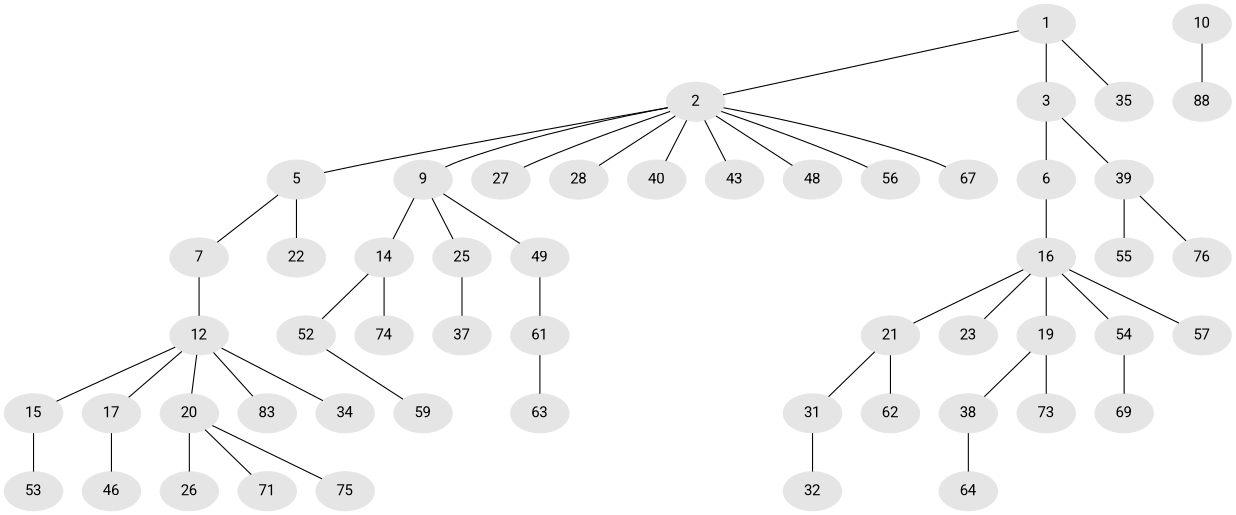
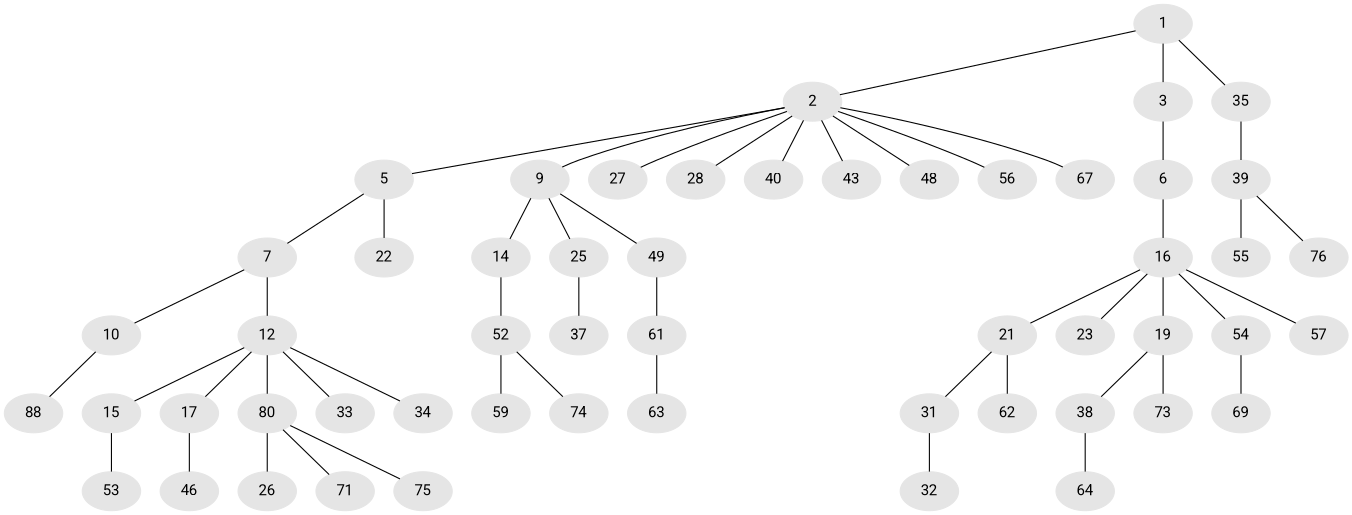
(1085, 141) -> (1241, 141)
none -> (189, 296)
(384, 297) -> (540, 374)
(189, 413) -> (267, 413)
(267, 413) -> (345, 413)
